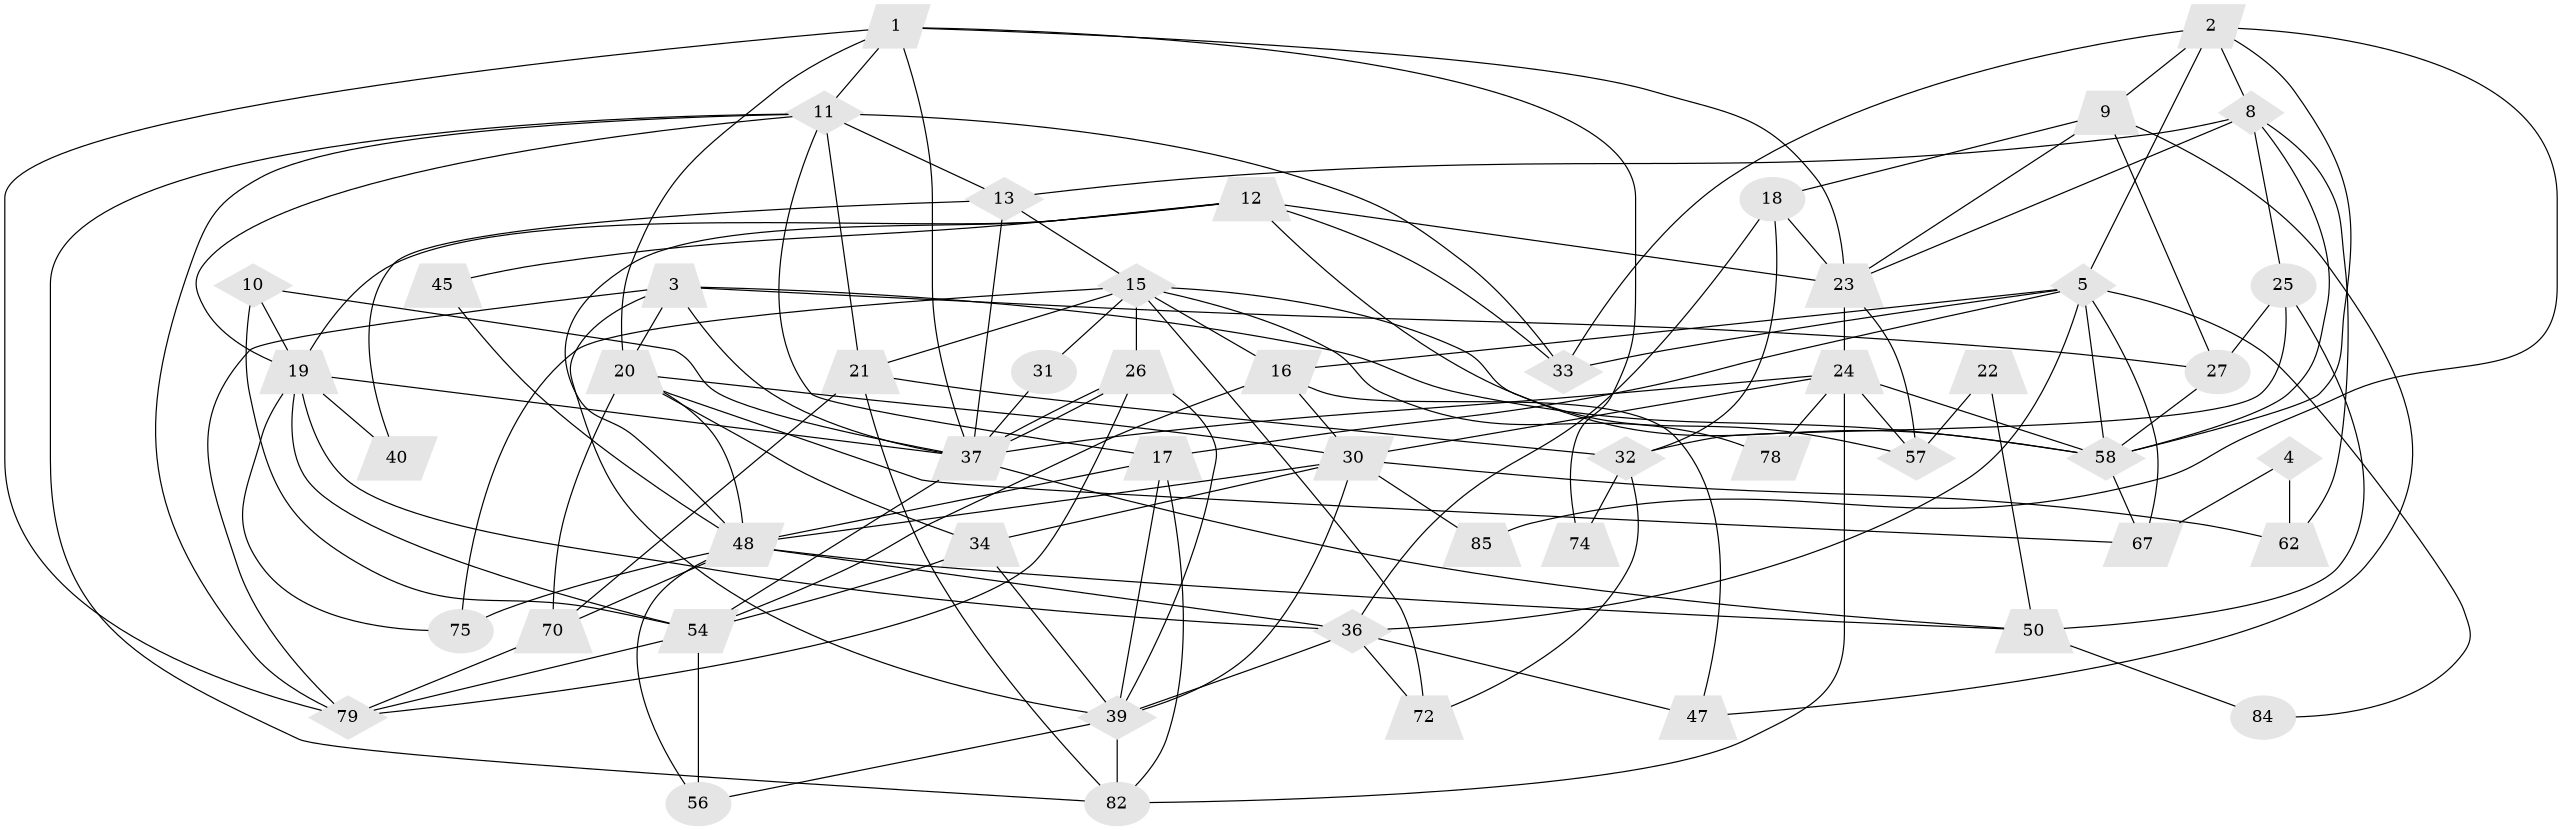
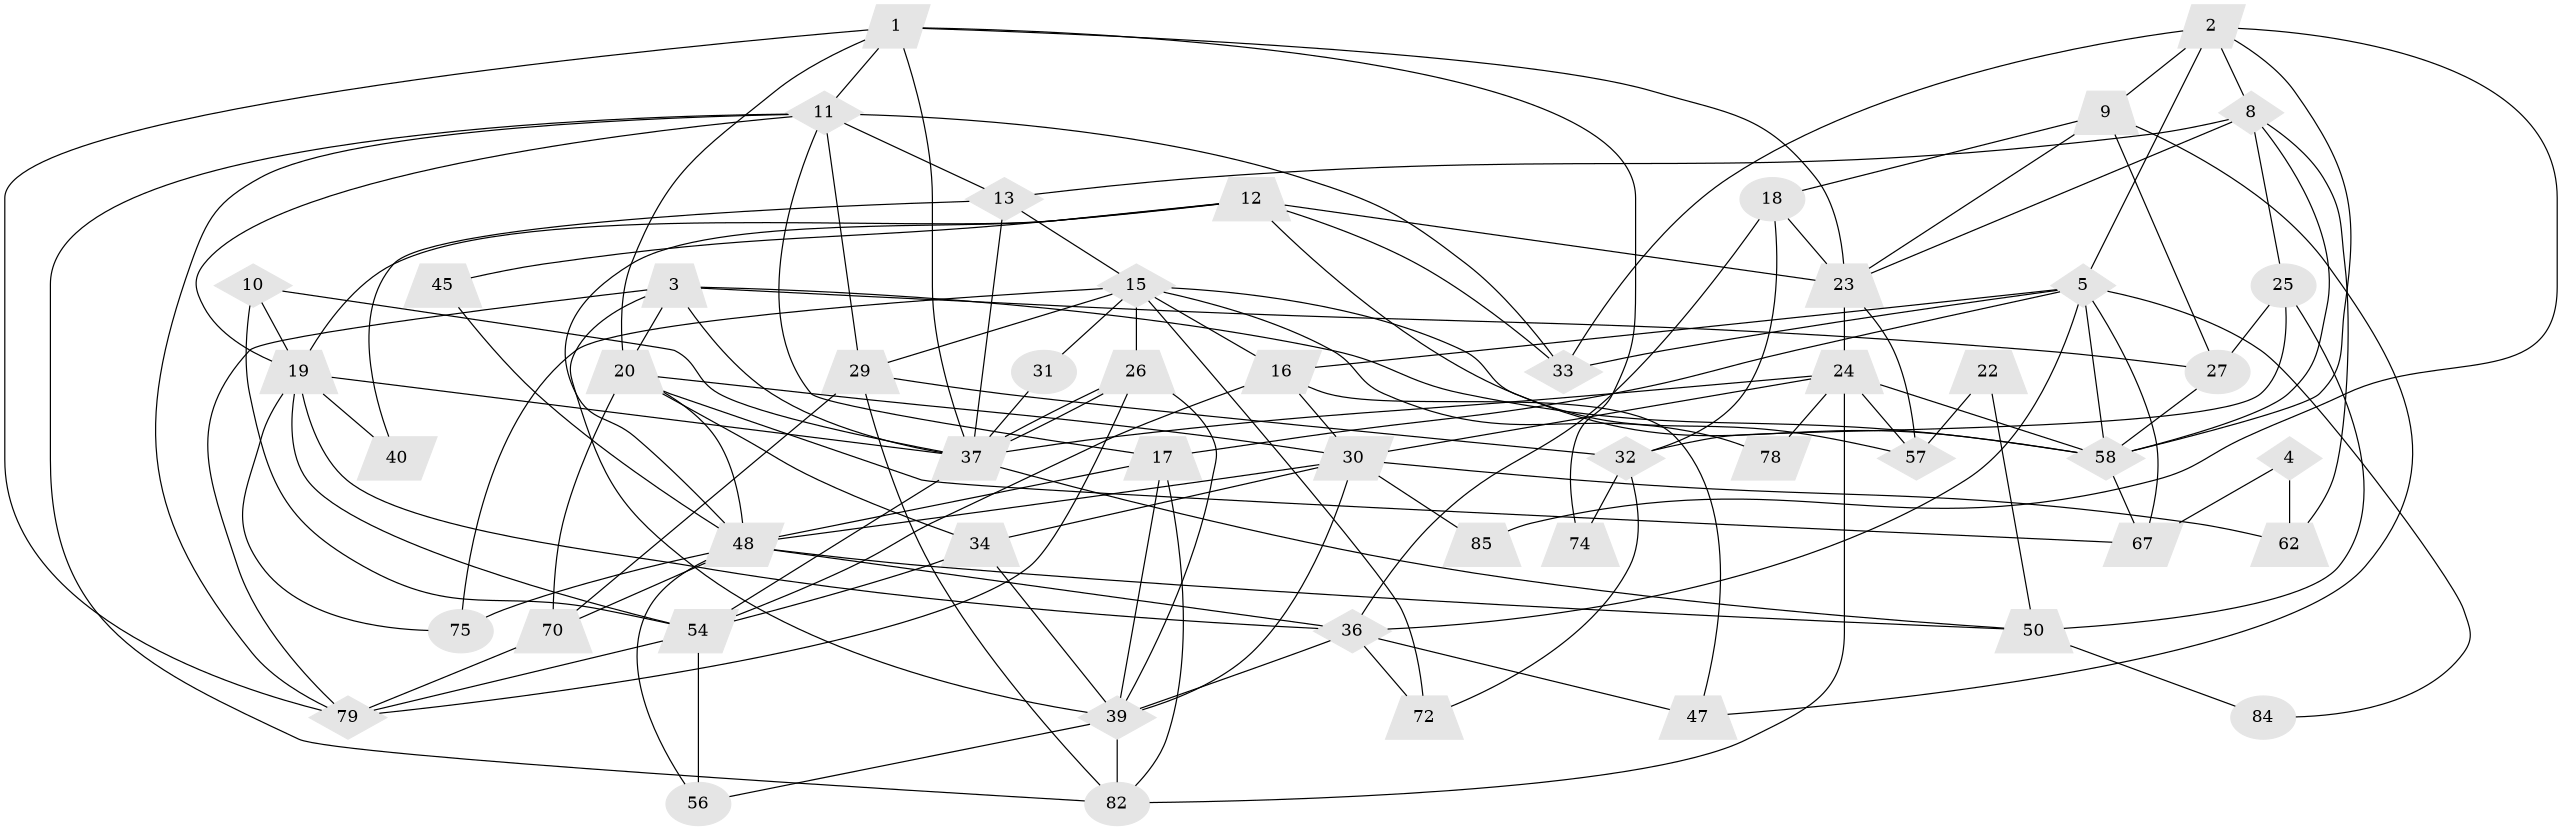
(860, 372) -> (860, 372)
